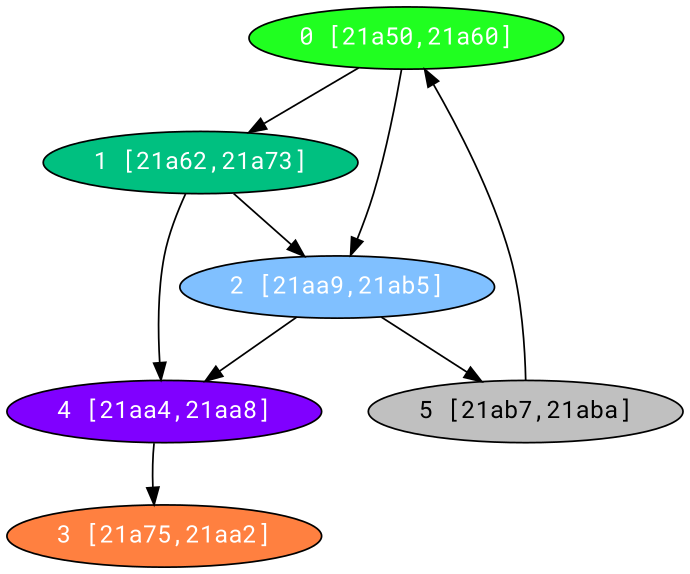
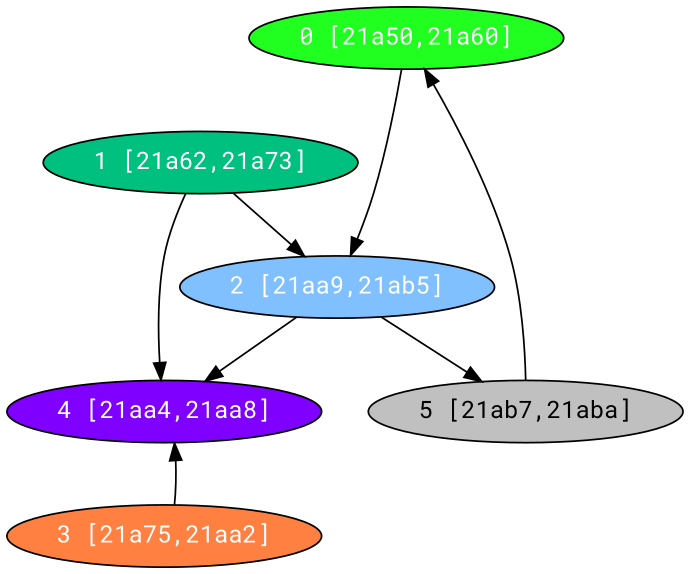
(311, 96) -> none
(153, 465) -> (176, 483)
